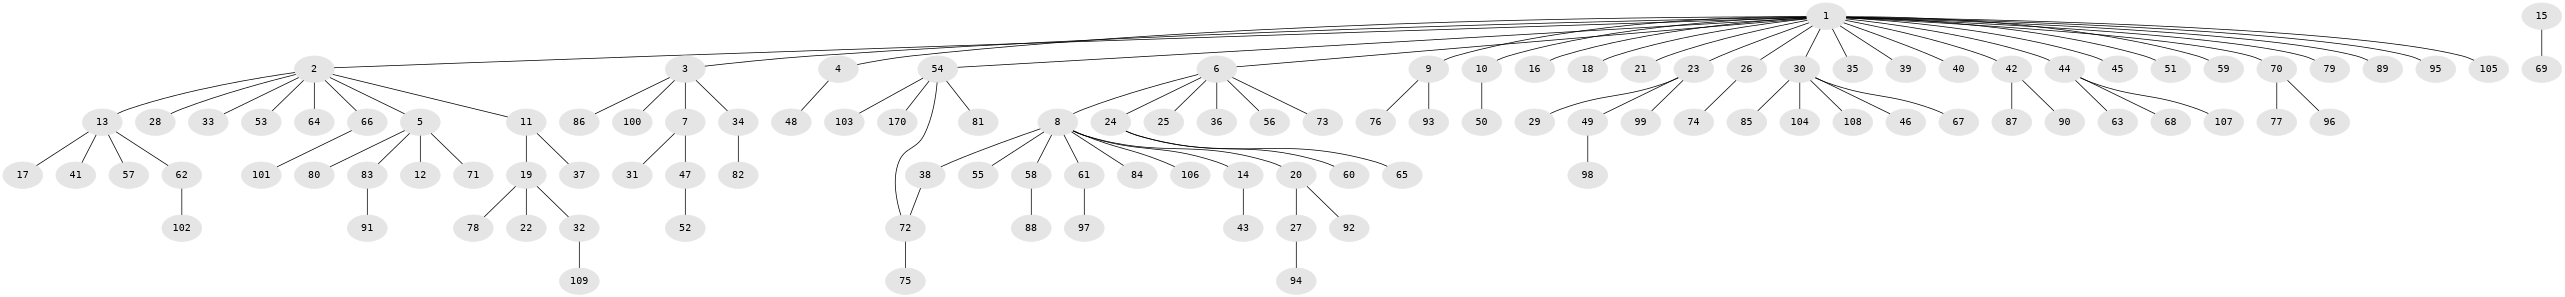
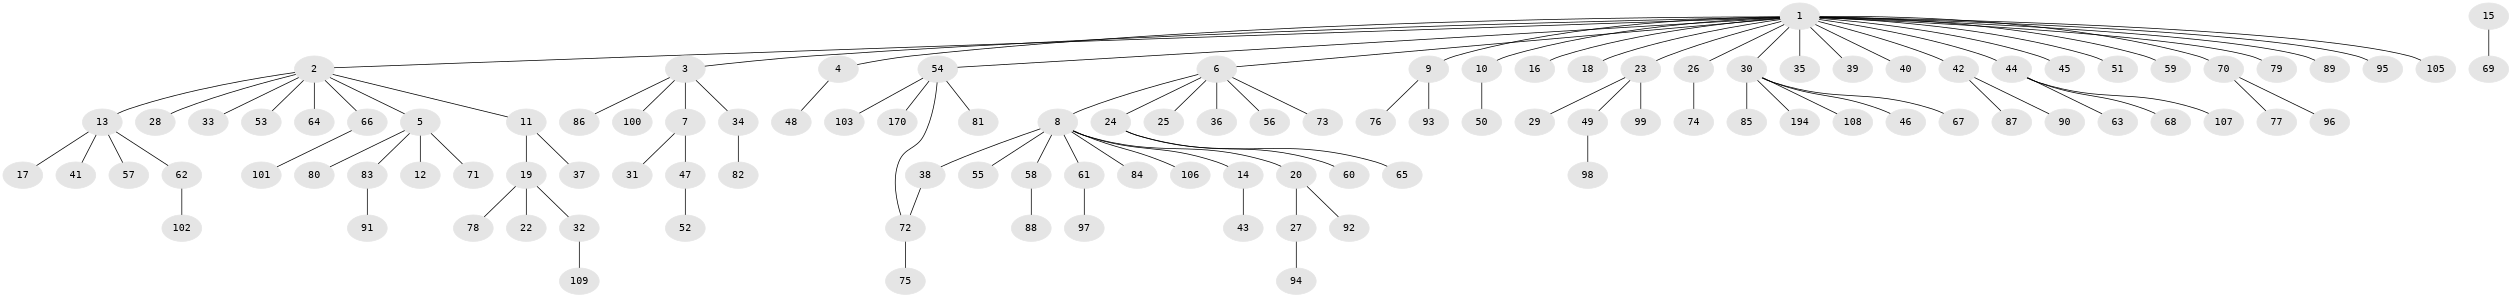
(1641, 69) -> none
(1800, 122) -> (1800, 122)
